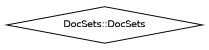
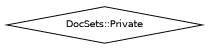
(105, 25) -> (105, 25)
